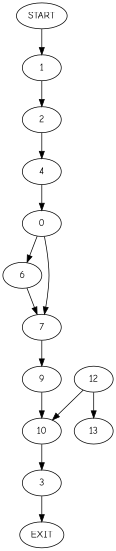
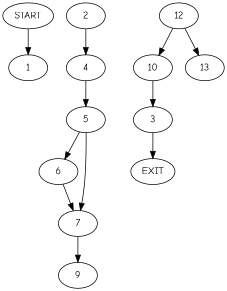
(42, 90) -> none
(42, 223) -> (86, 120)
(42, 402) -> none
